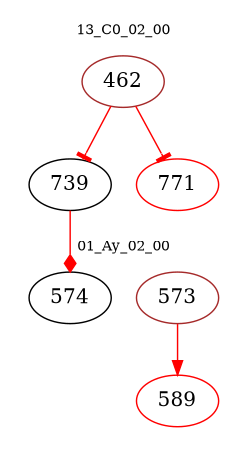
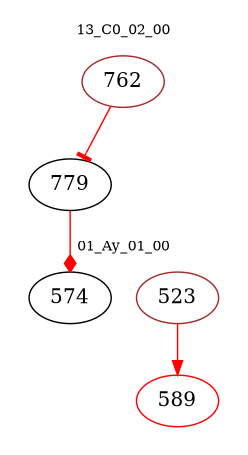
(123, 82) -> (123, 82)
(70, 185) -> (70, 185)
(178, 185) -> none
(124, 247) -> (124, 247)
(178, 298) -> (178, 298)
